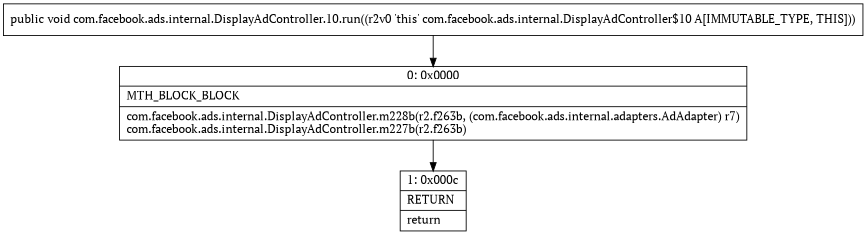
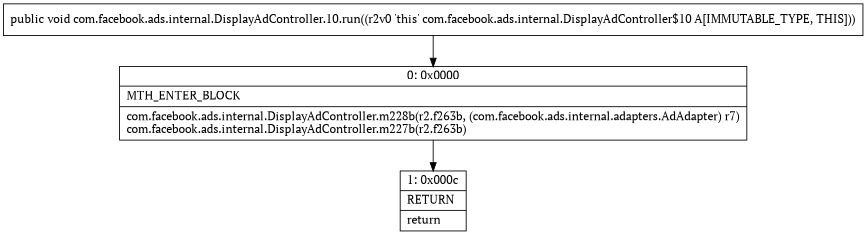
(183, 96) -> (183, 96)
